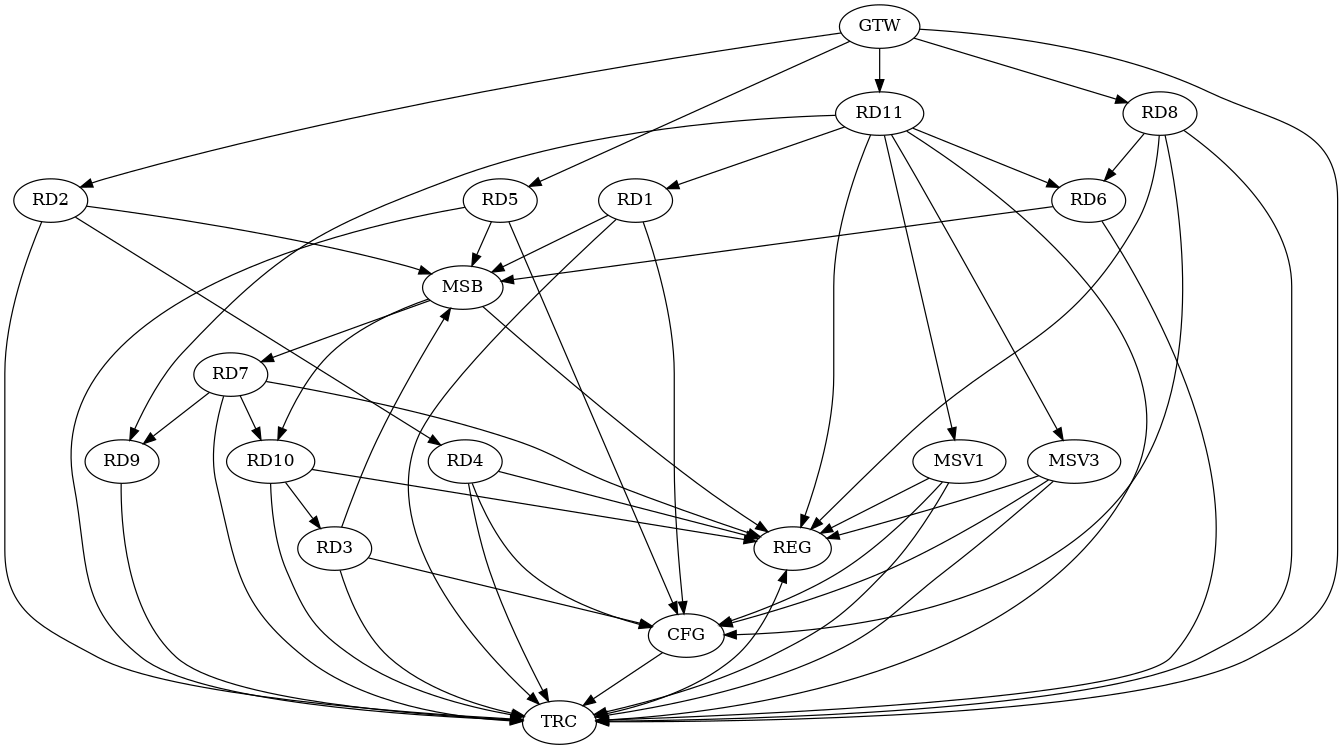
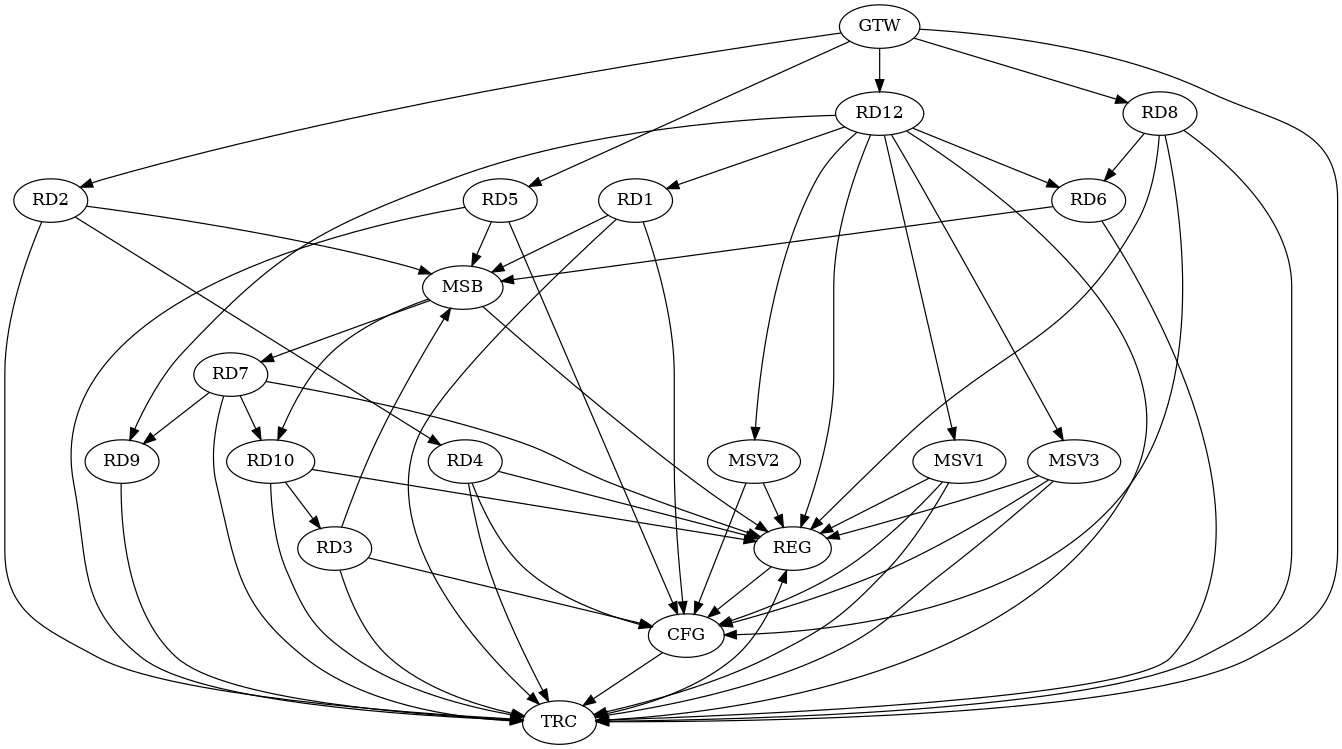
(880, 114) -> (880, 114)
none -> (754, 462)
none -> (744, 588)
